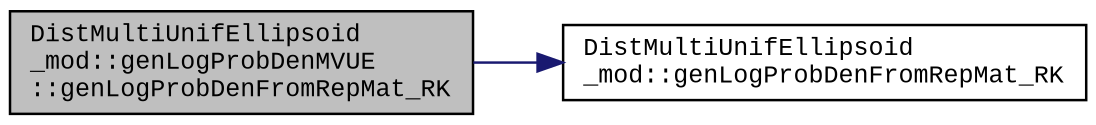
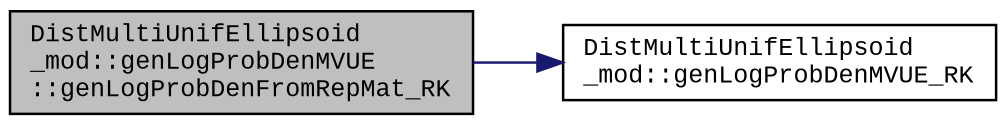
(825, 63) -> (780, 63)
